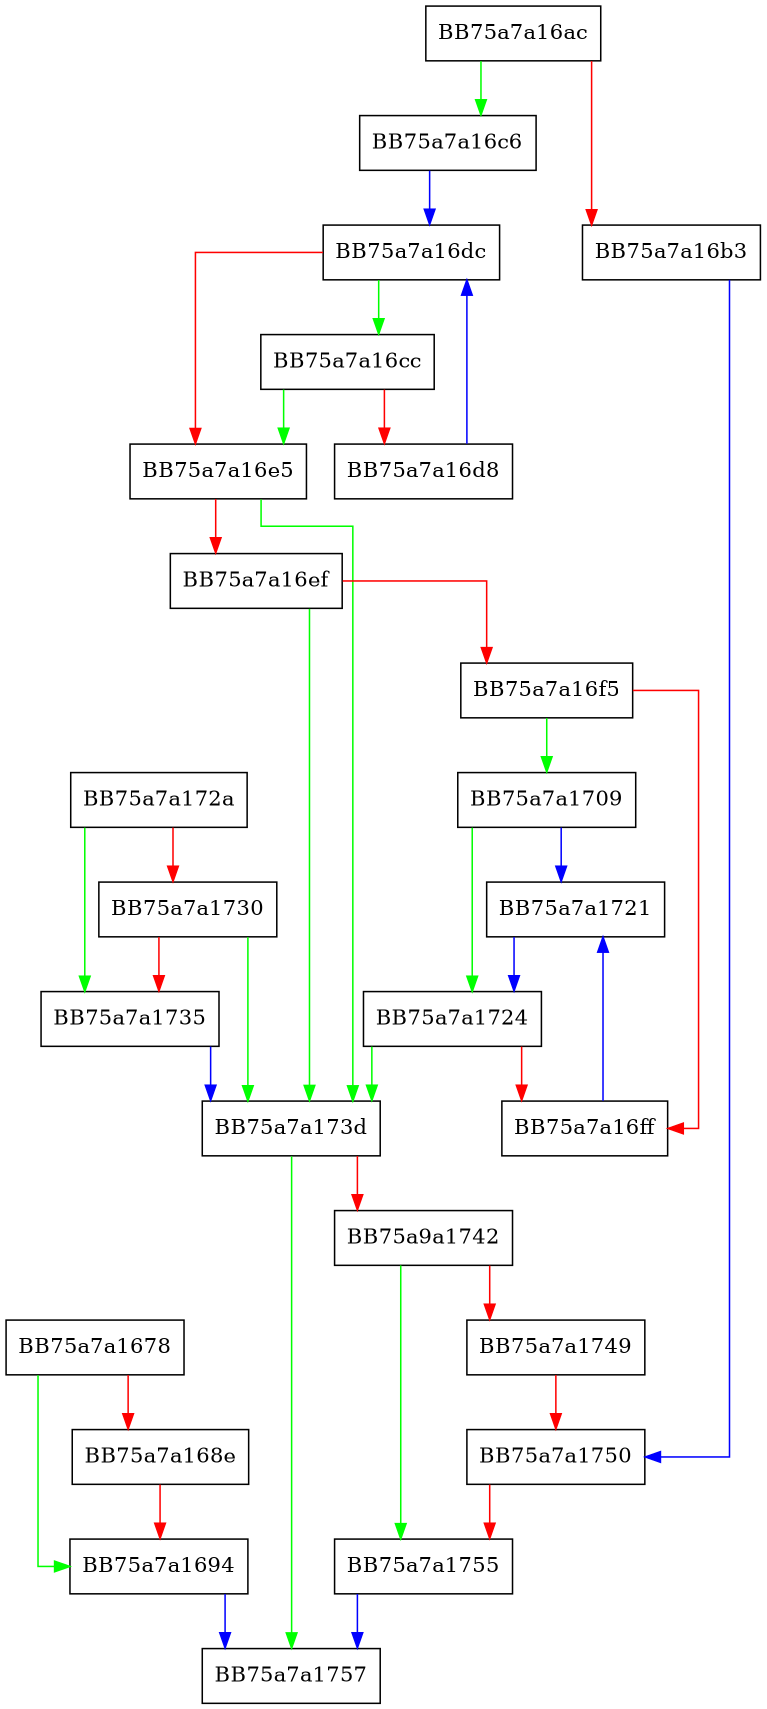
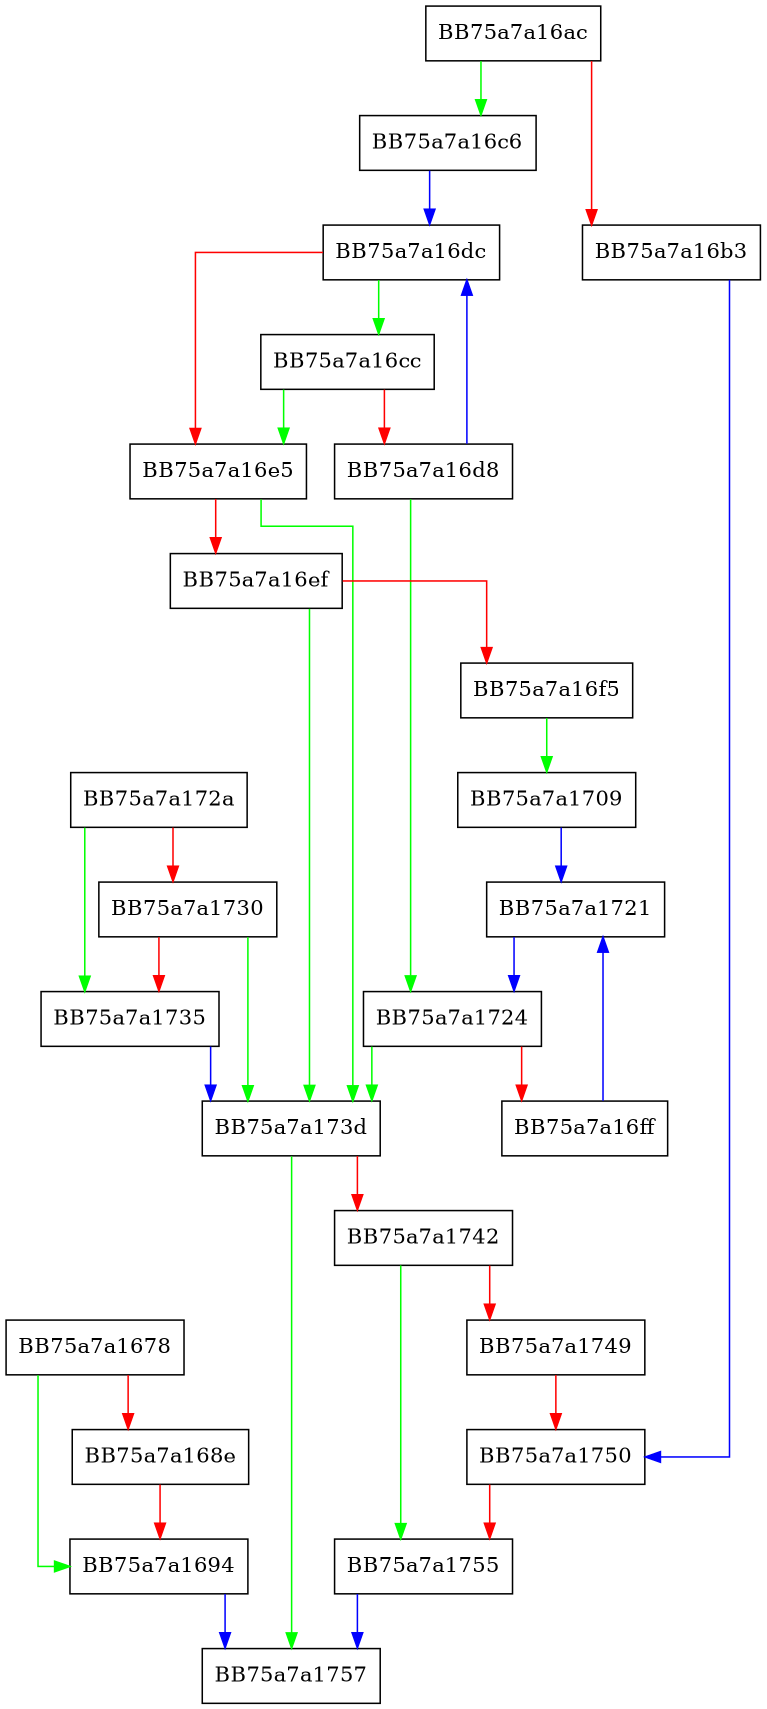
(699, 884) -> none
(472, 902) -> (411, 738)
(424, 1238) -> (424, 1238)
